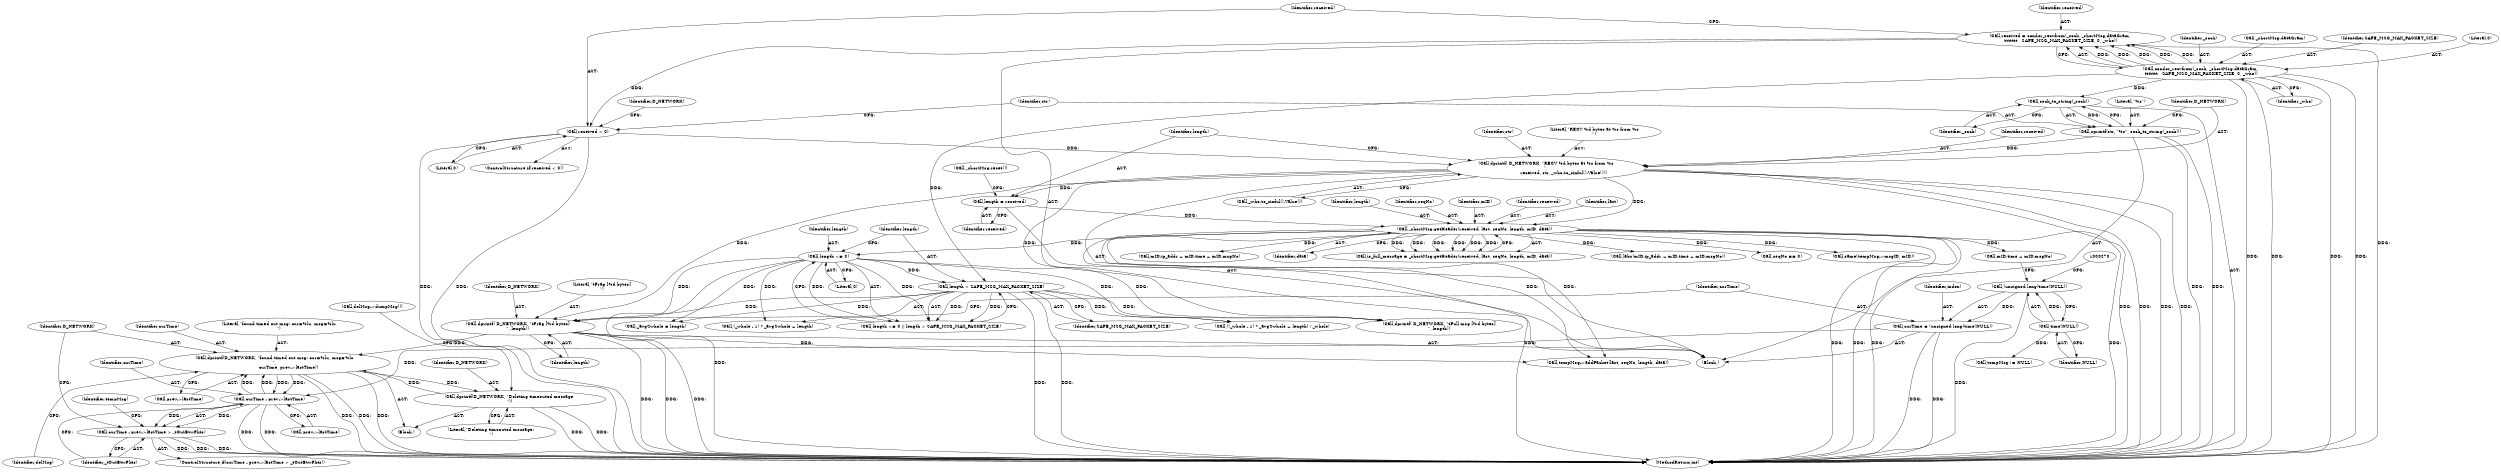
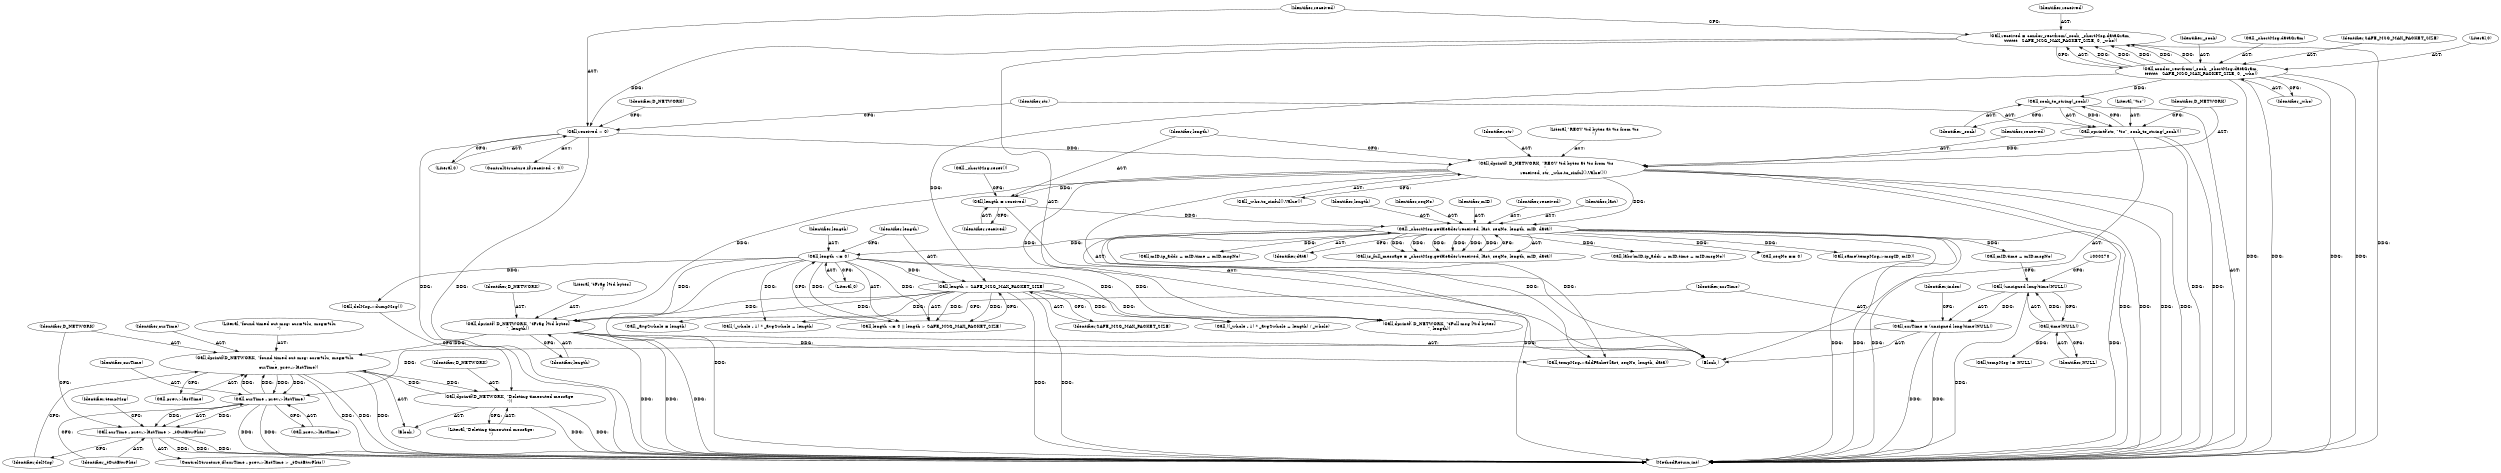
(736, 283) -> (586, 264)
(920, 307) -> (920, 307)
(1949, 307) -> (1949, 307)
(117, 444) -> (92, 447)
